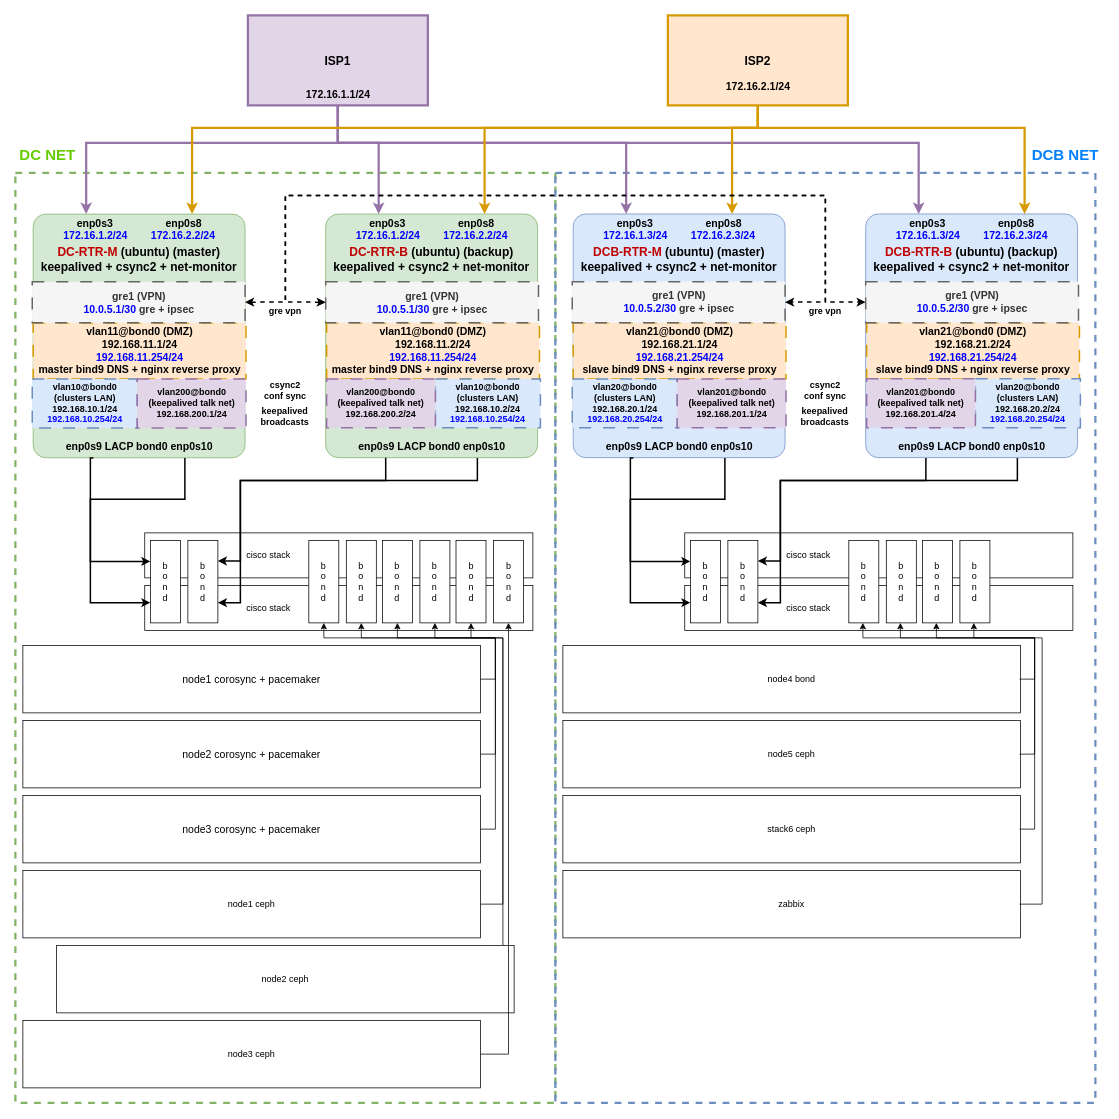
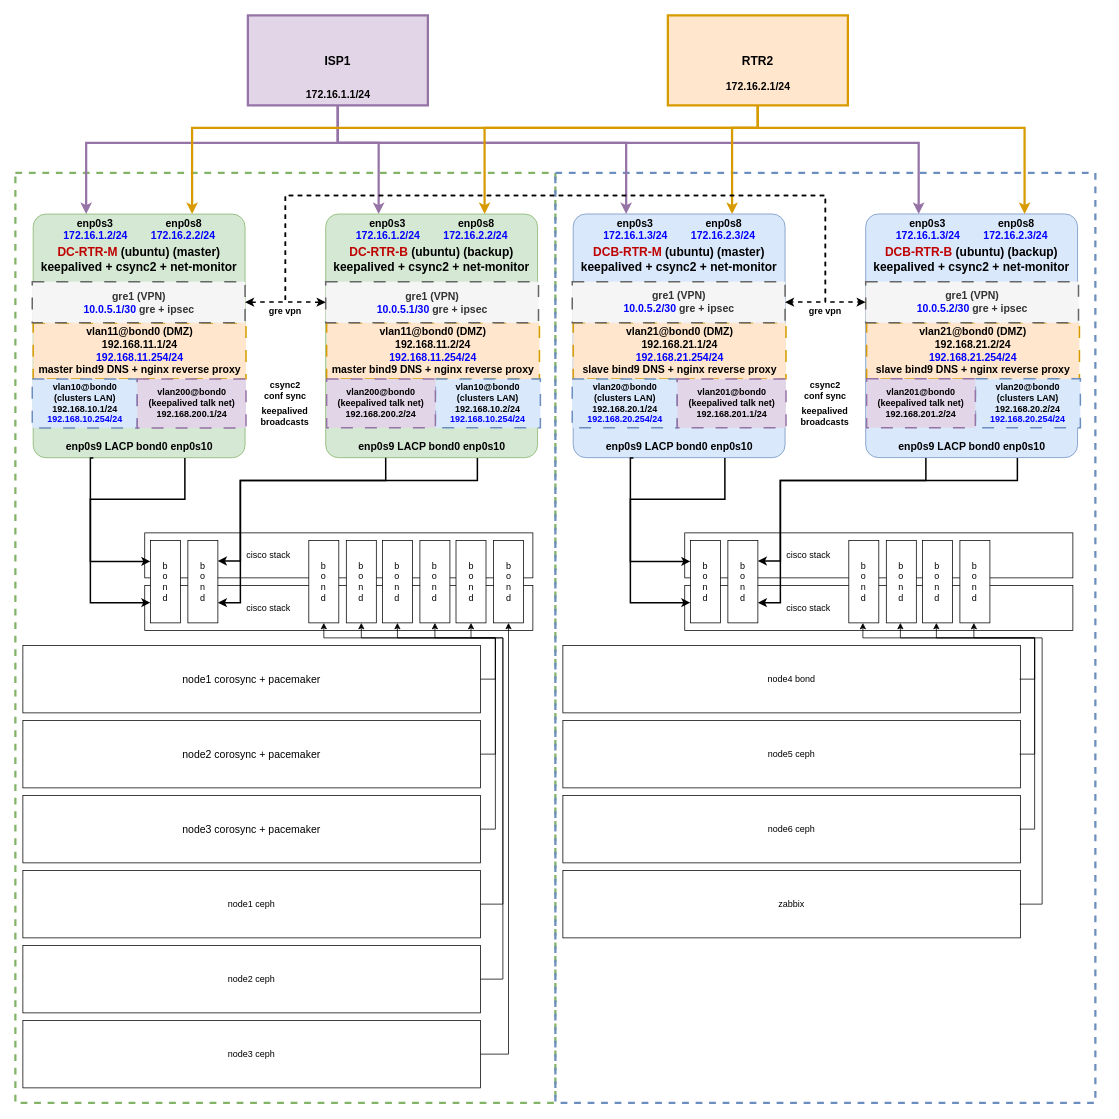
(758, 60) -> (758, 60)
(48, 154) -> none
(1065, 154) -> none
(921, 403) -> (921, 403)
(792, 829) -> (792, 829)
(285, 979) -> (252, 979)
